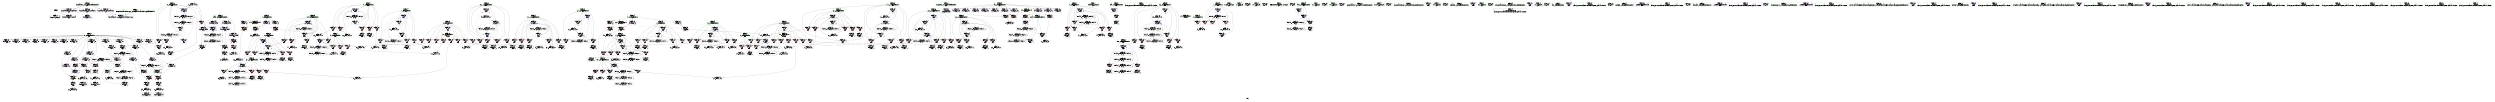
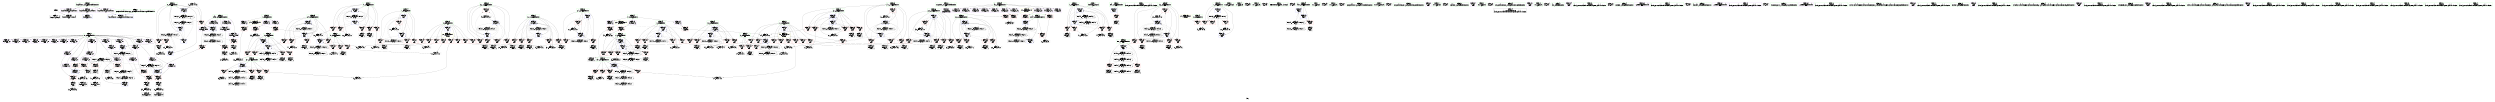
(466, 47) -> none
